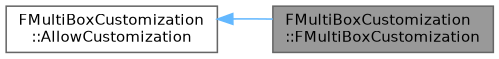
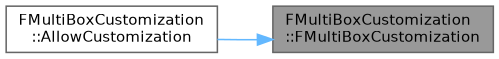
(253, 19) -> (237, 40)
